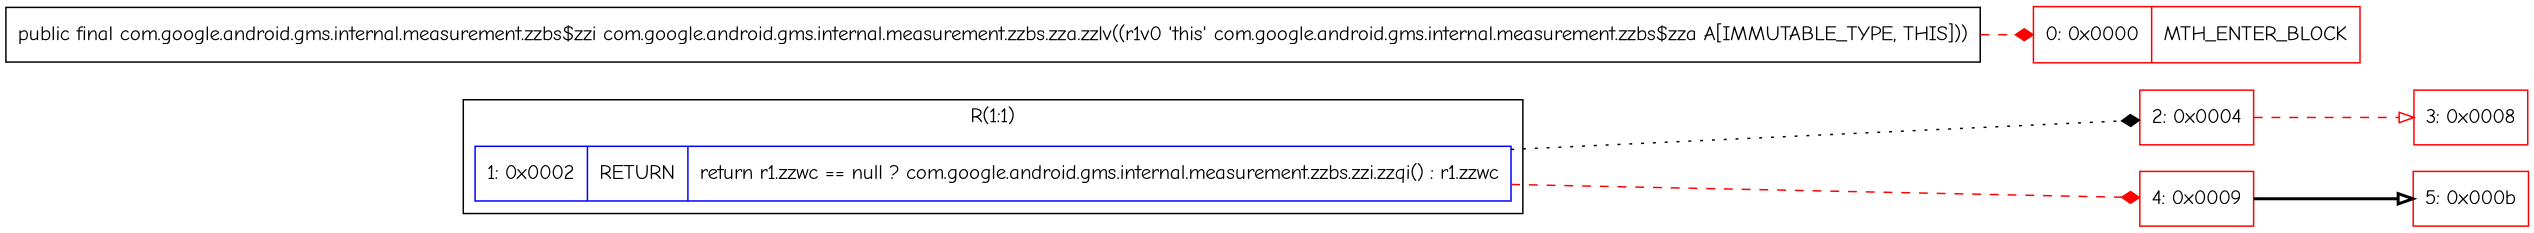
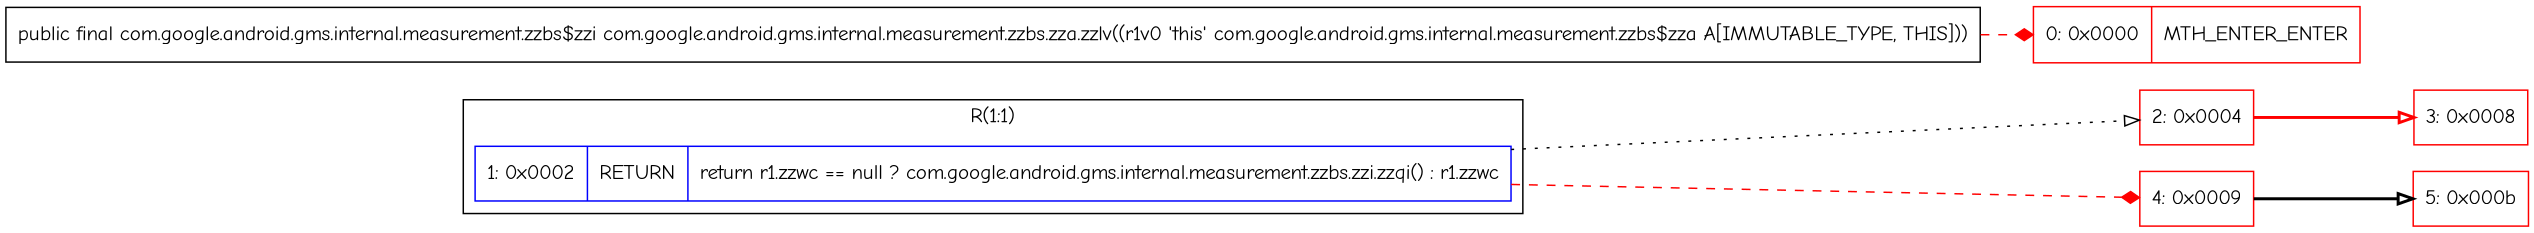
(2255, 34) -> (2256, 34)
(2326, 117) -> (2326, 117)
(1816, 135) -> (1816, 135)
